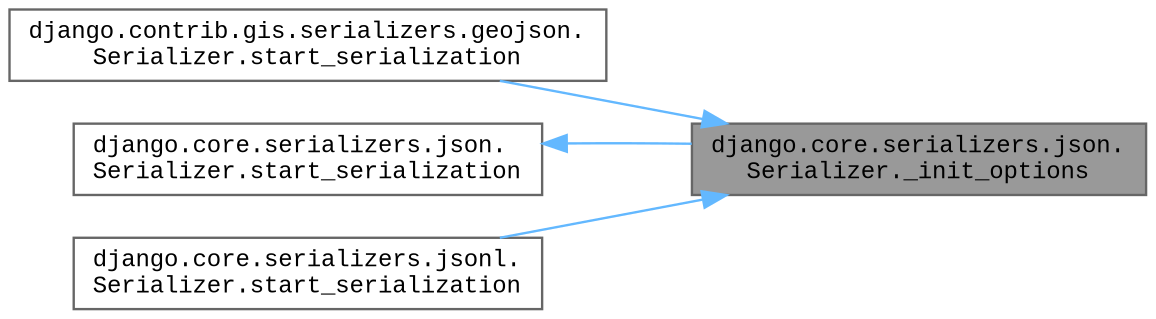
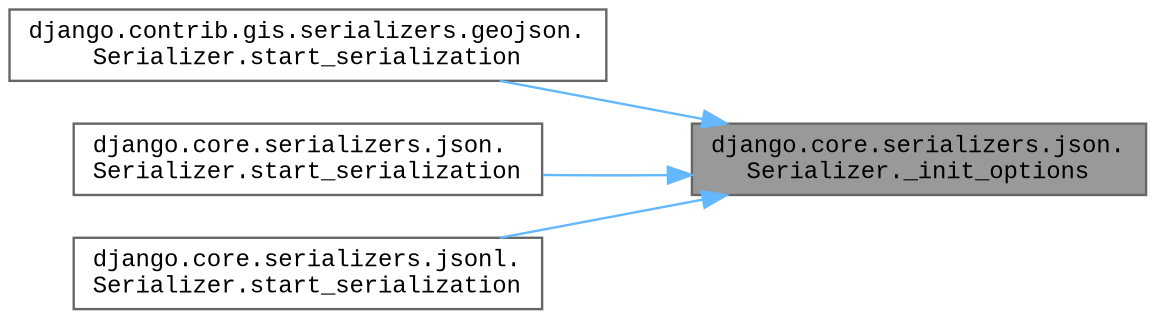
(629, 143) -> (605, 175)
